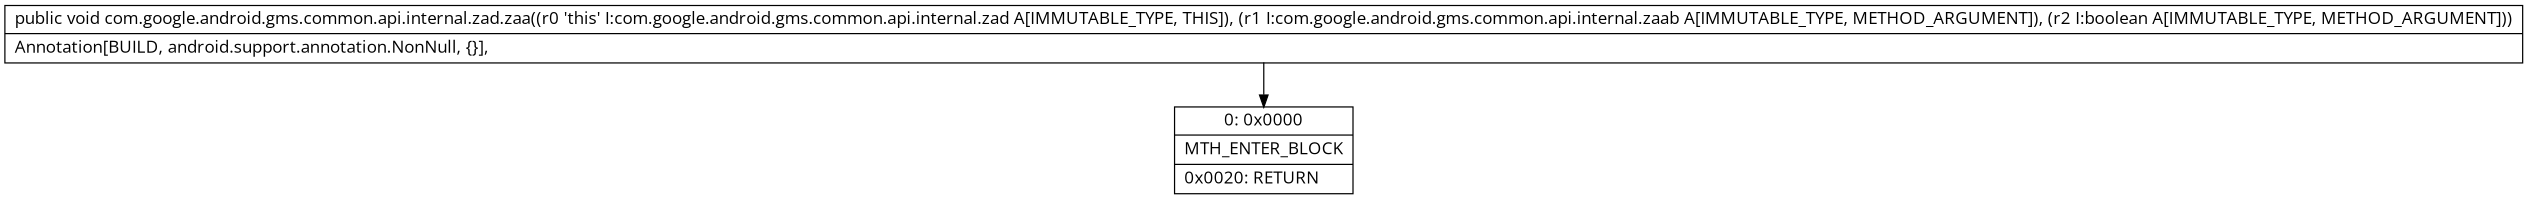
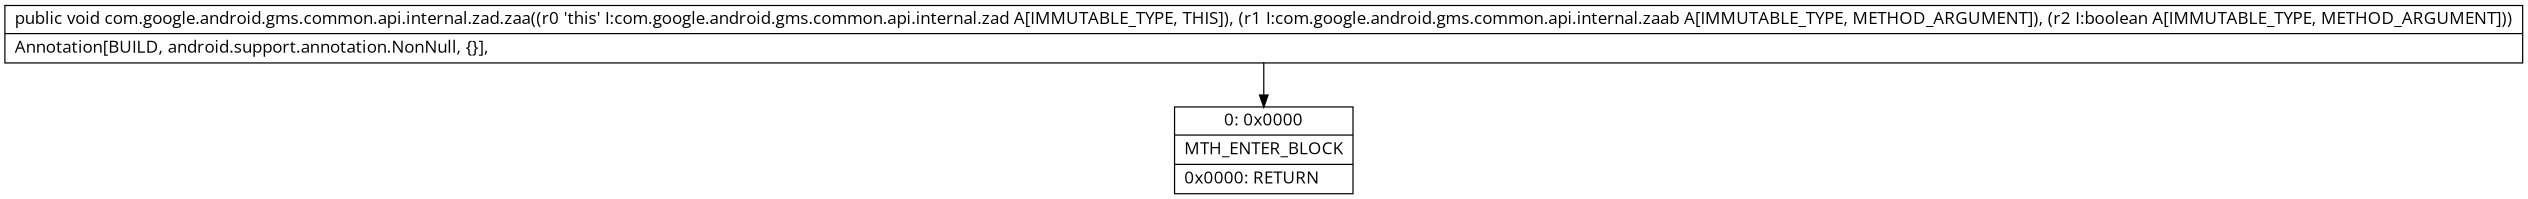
(1259, 178) -> (1259, 178)
